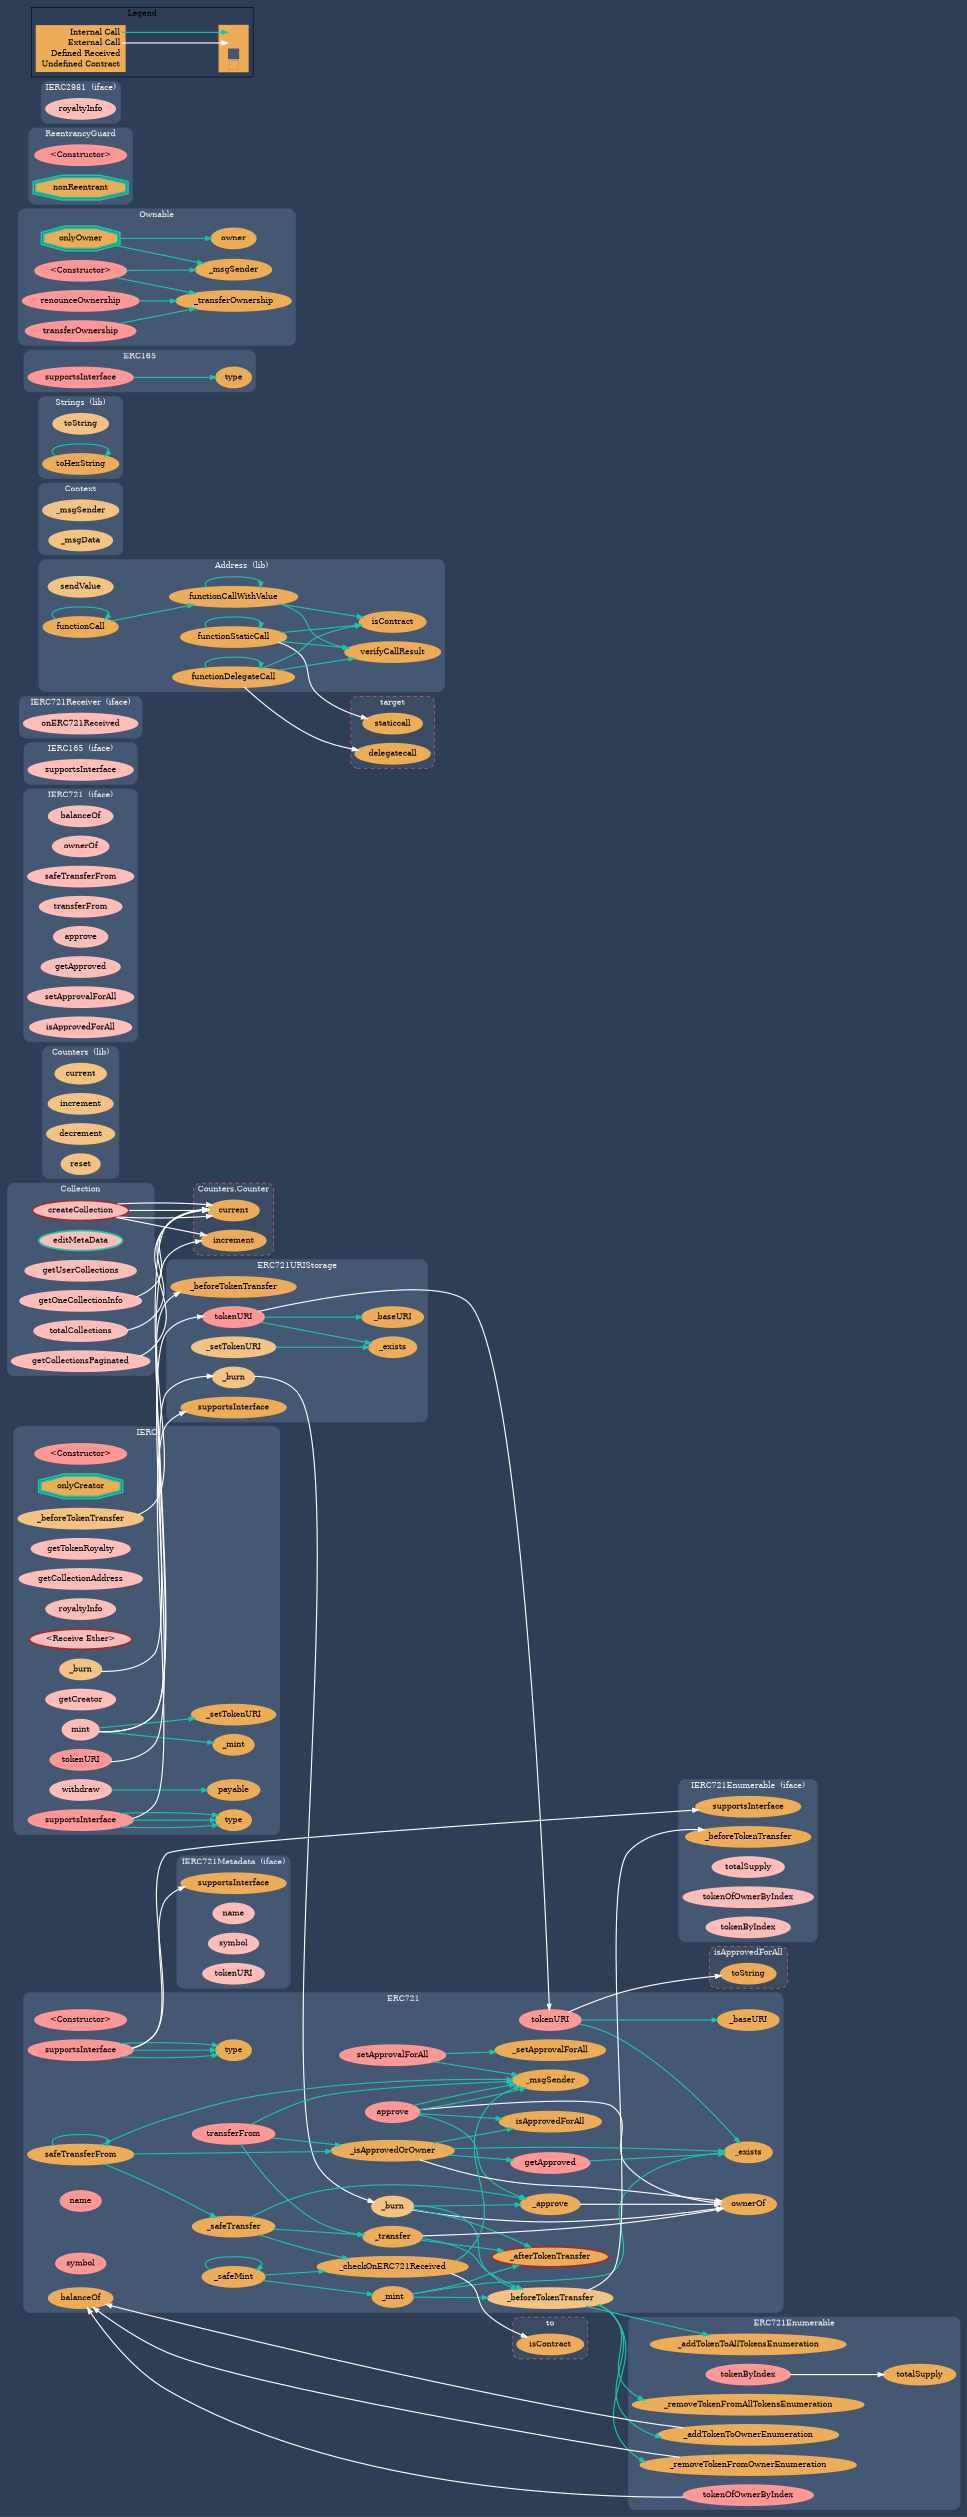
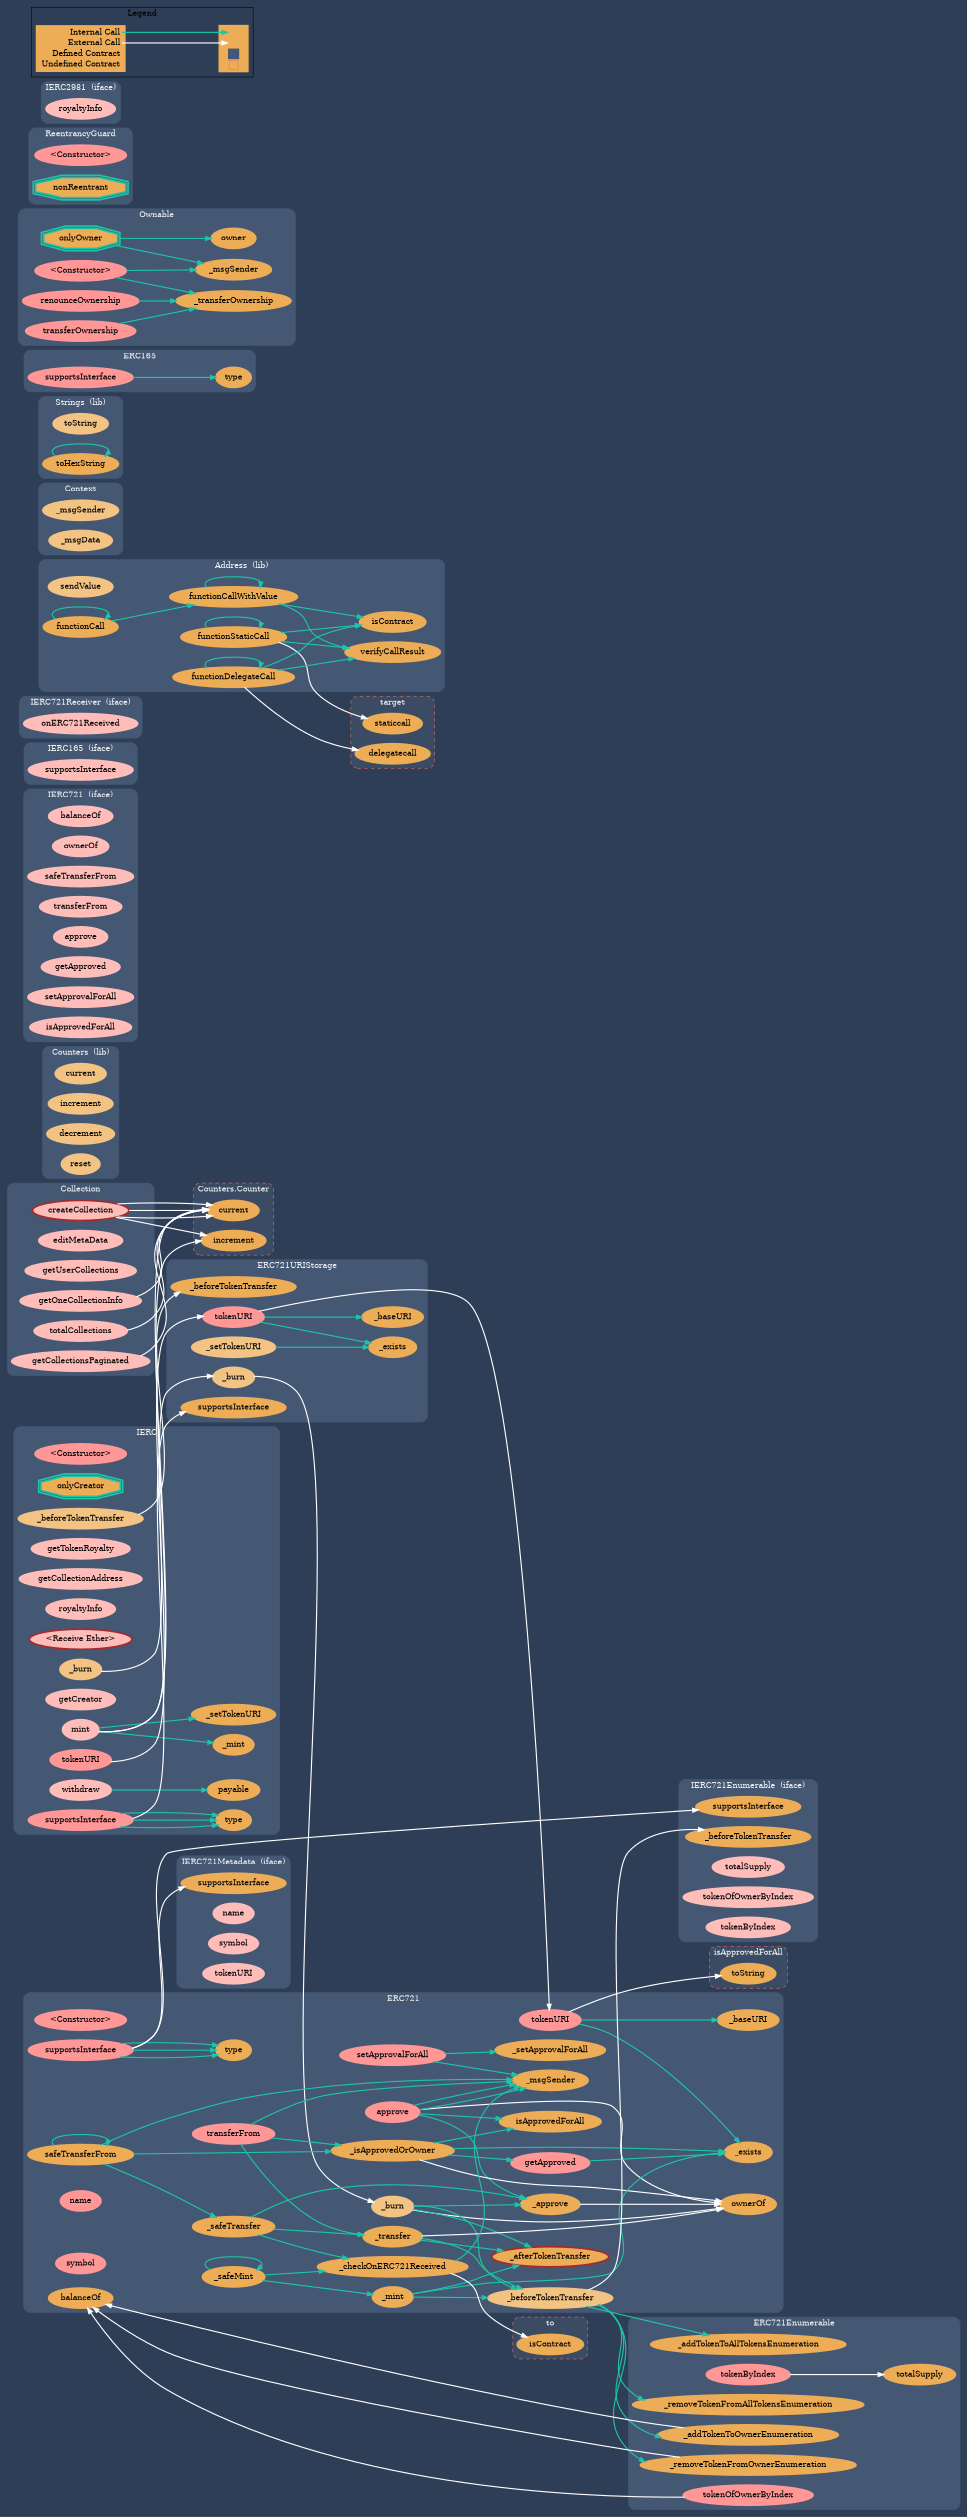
(86, 54) -> (86, 54)
(81, 1241) -> (81, 1241)
